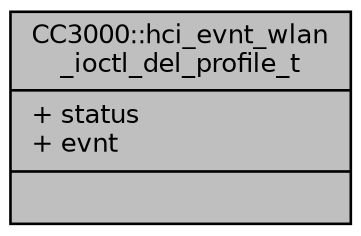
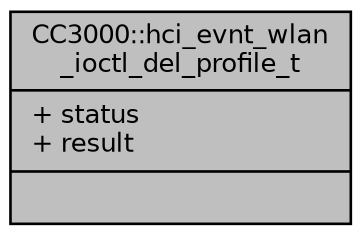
(76, 144) -> (84, 144)
